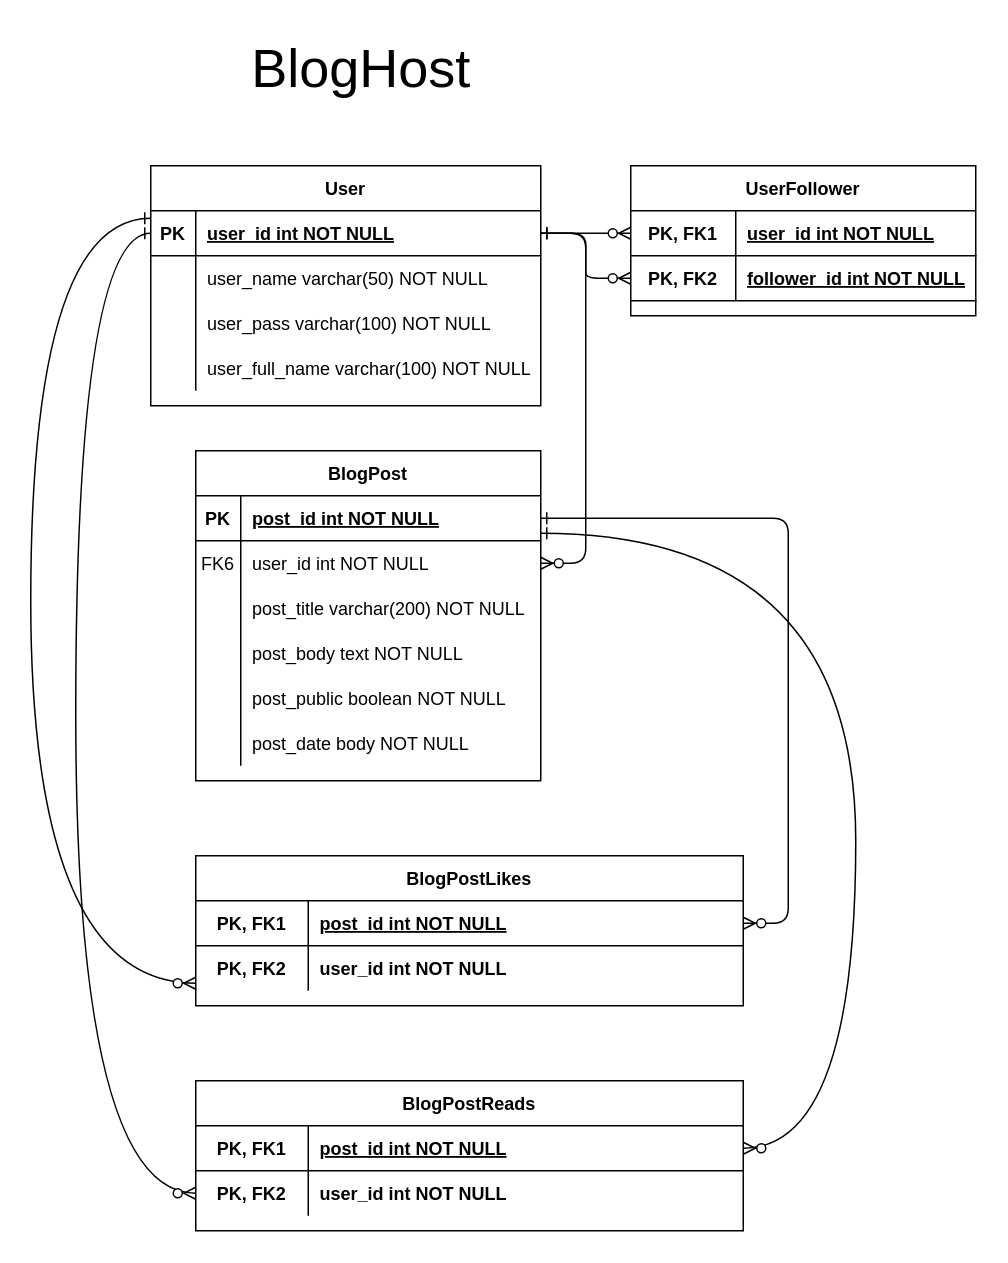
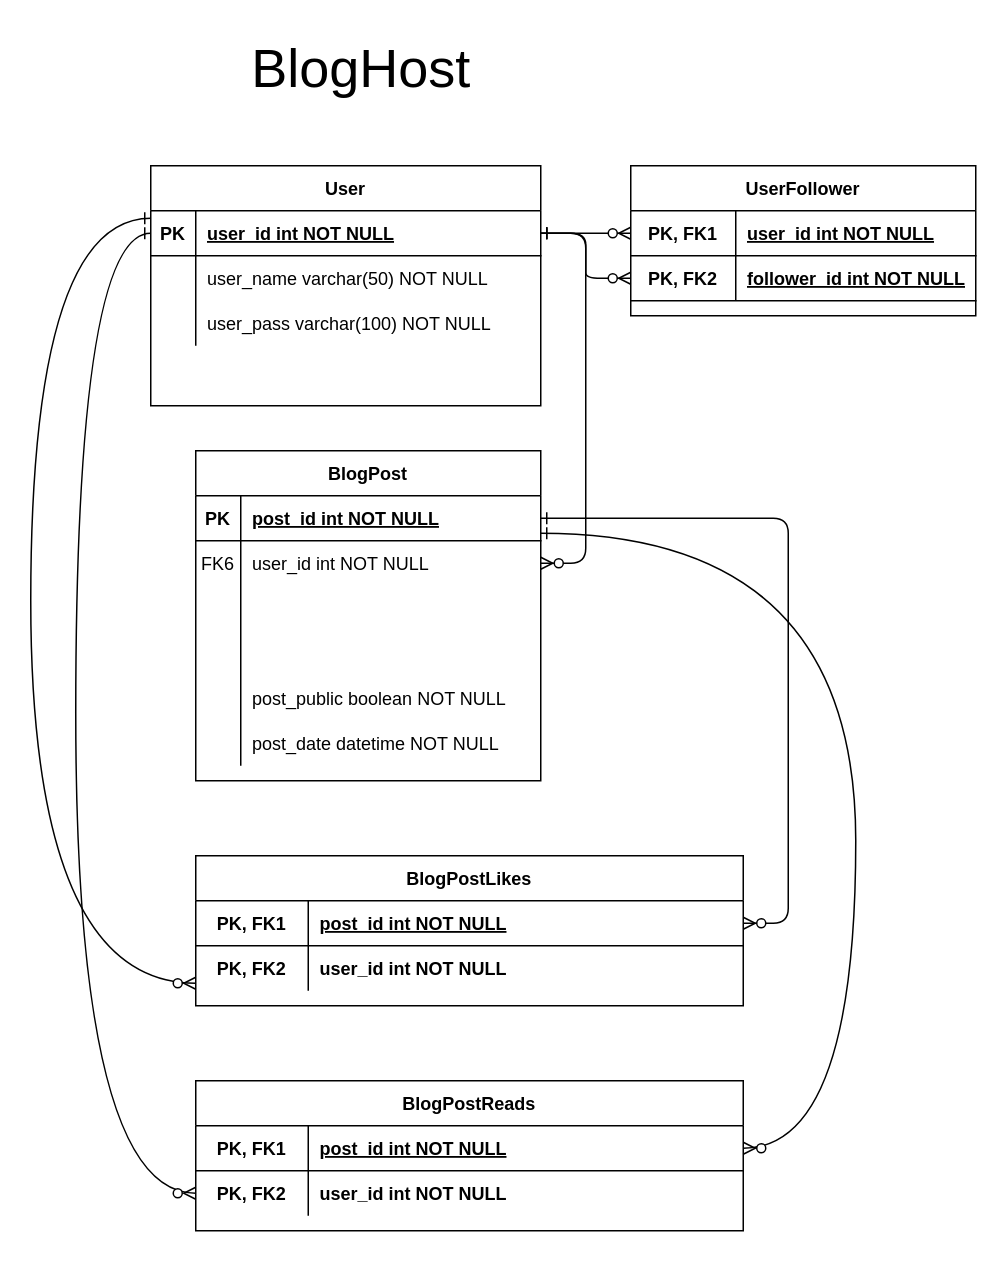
(368, 368) -> none
(391, 608) -> none
(391, 653) -> none
(361, 744) -> (379, 744)
